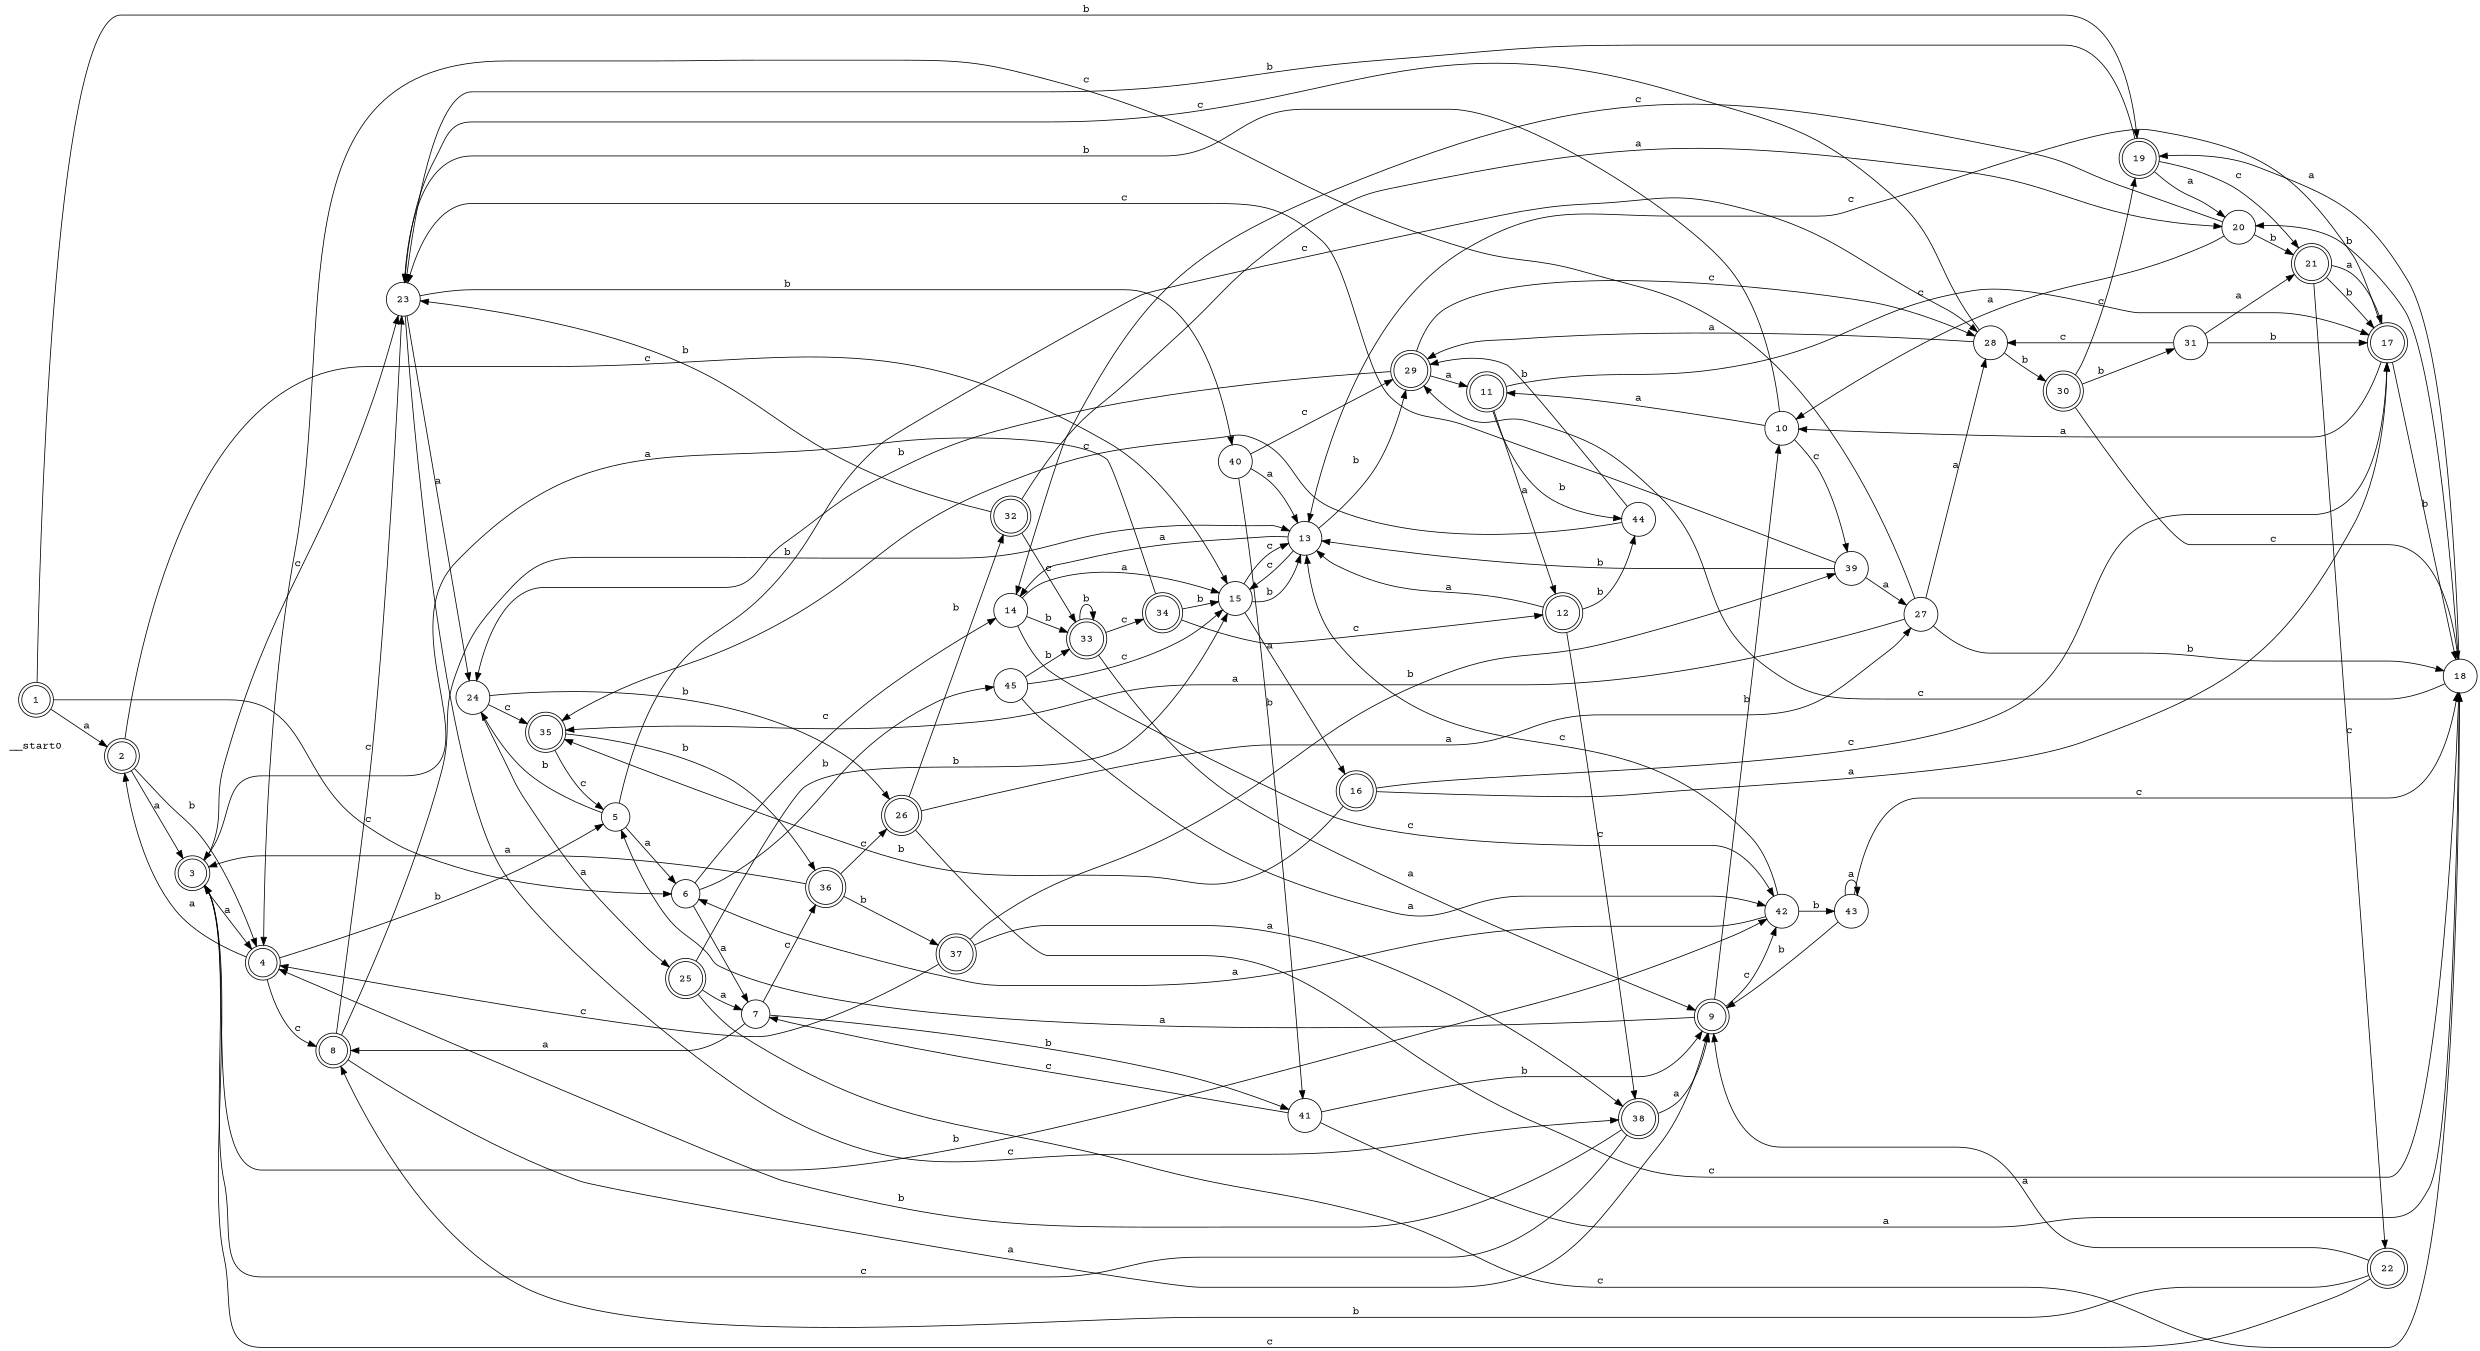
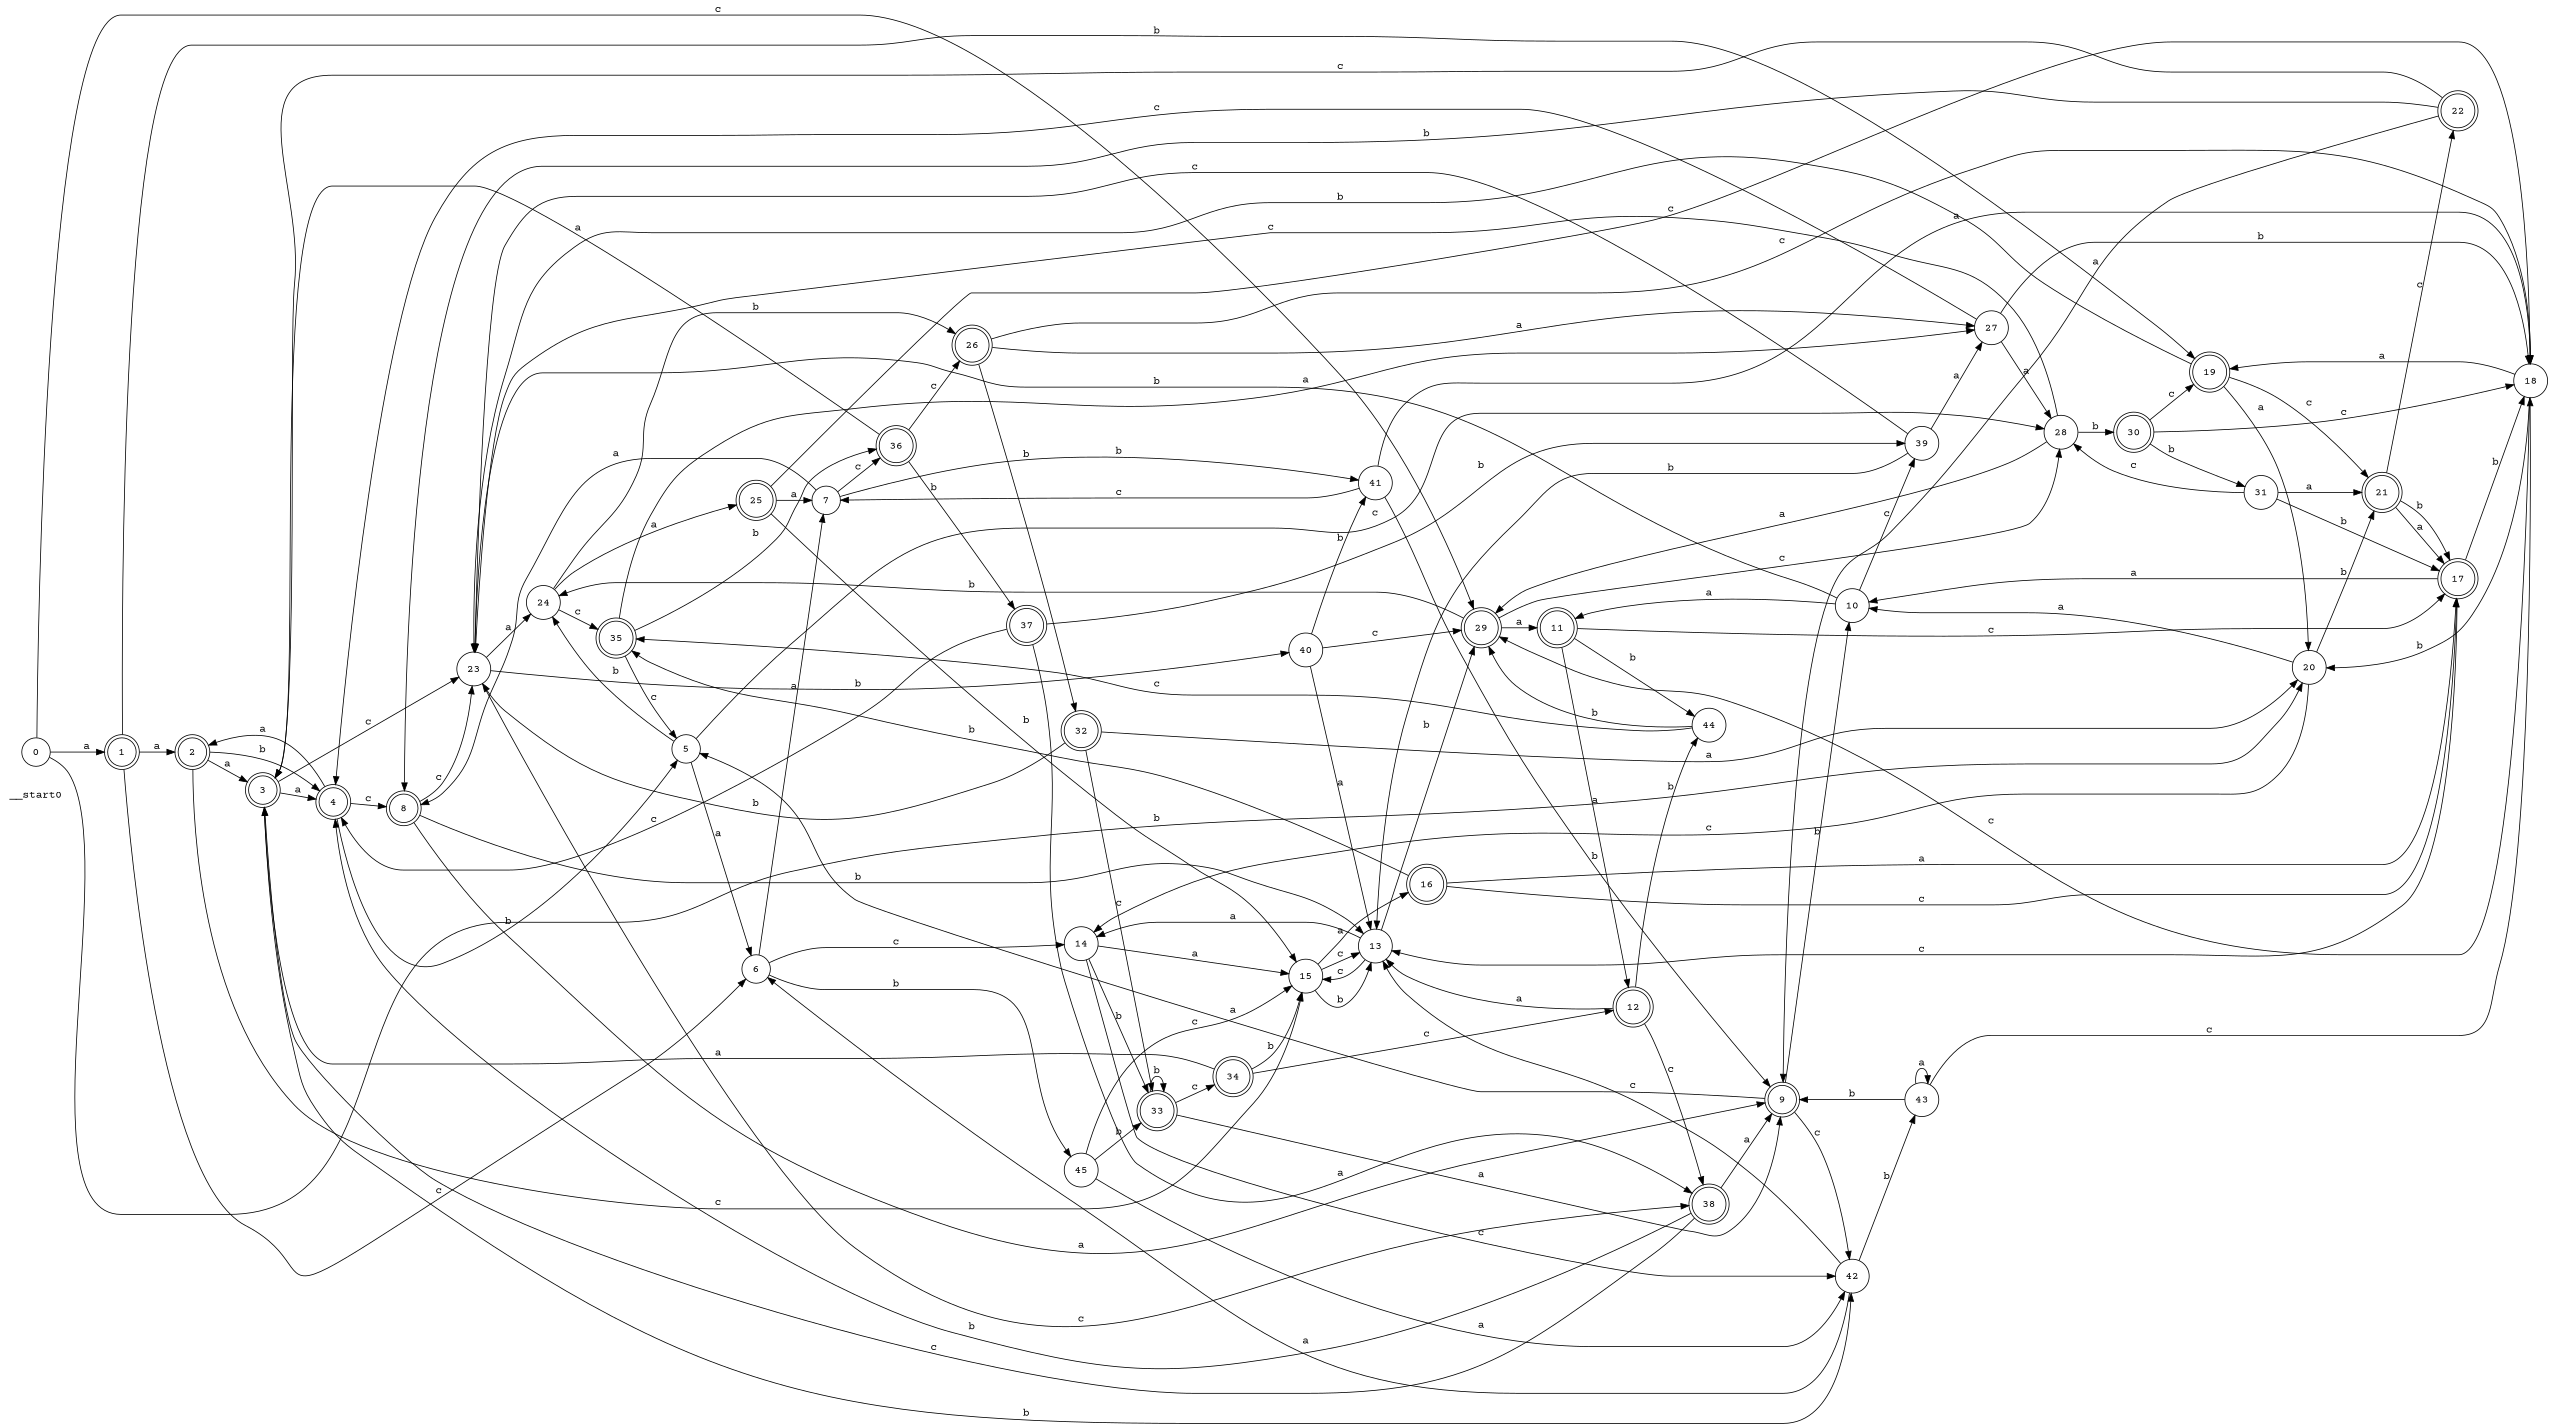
(1241, 685) -> (1238, 400)
none -> (36, 752)
